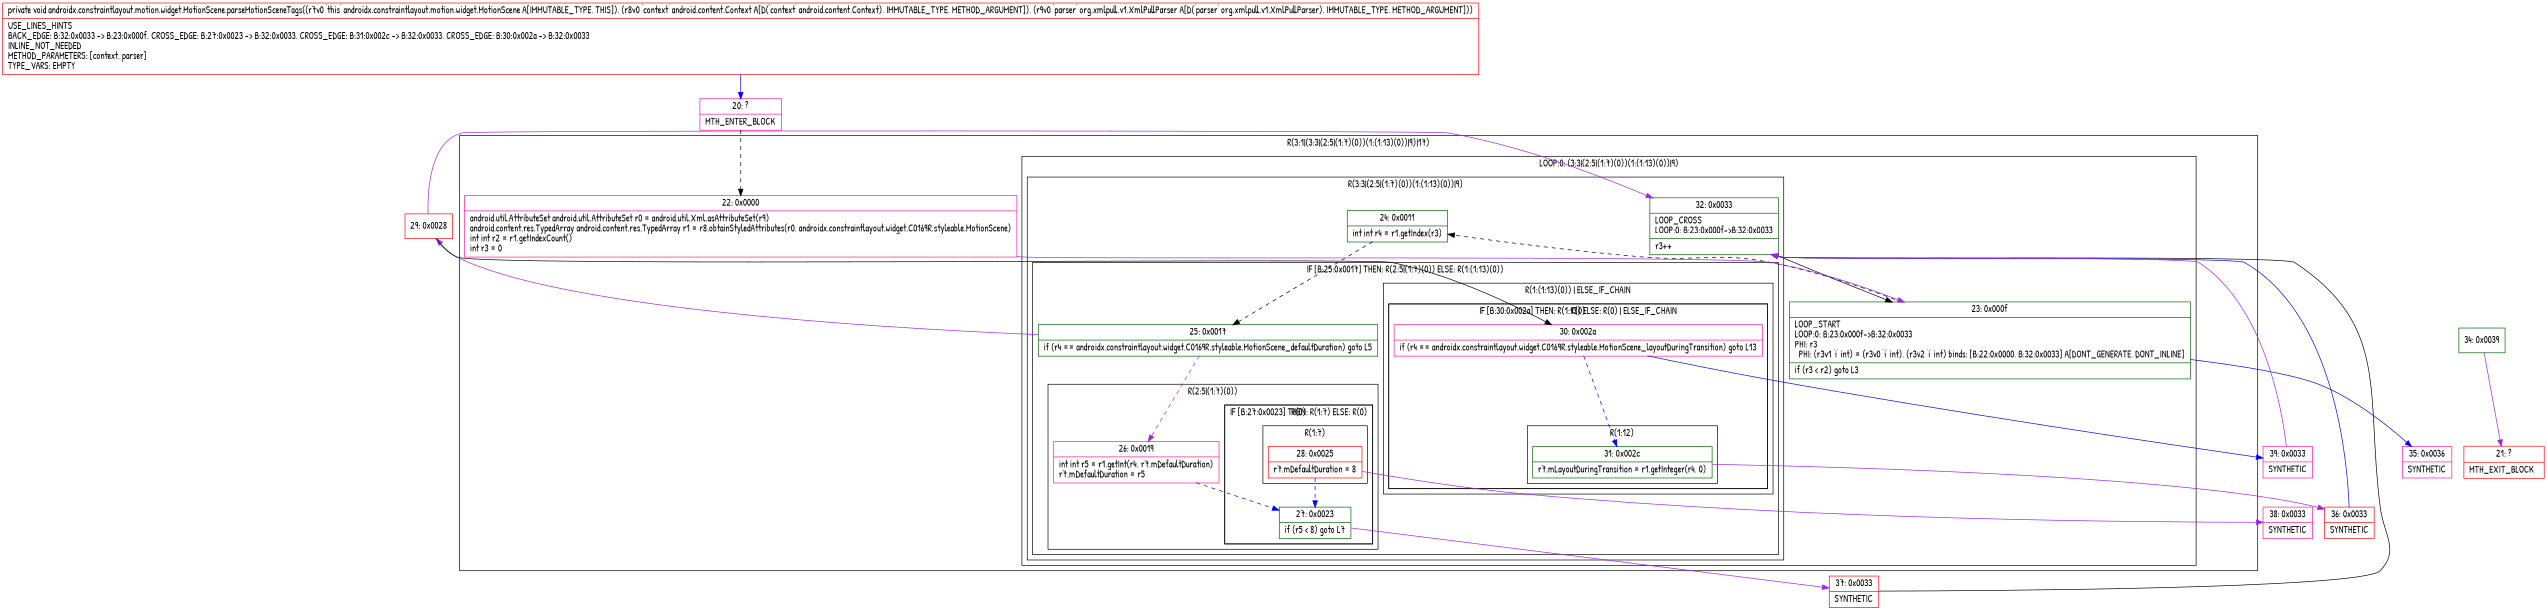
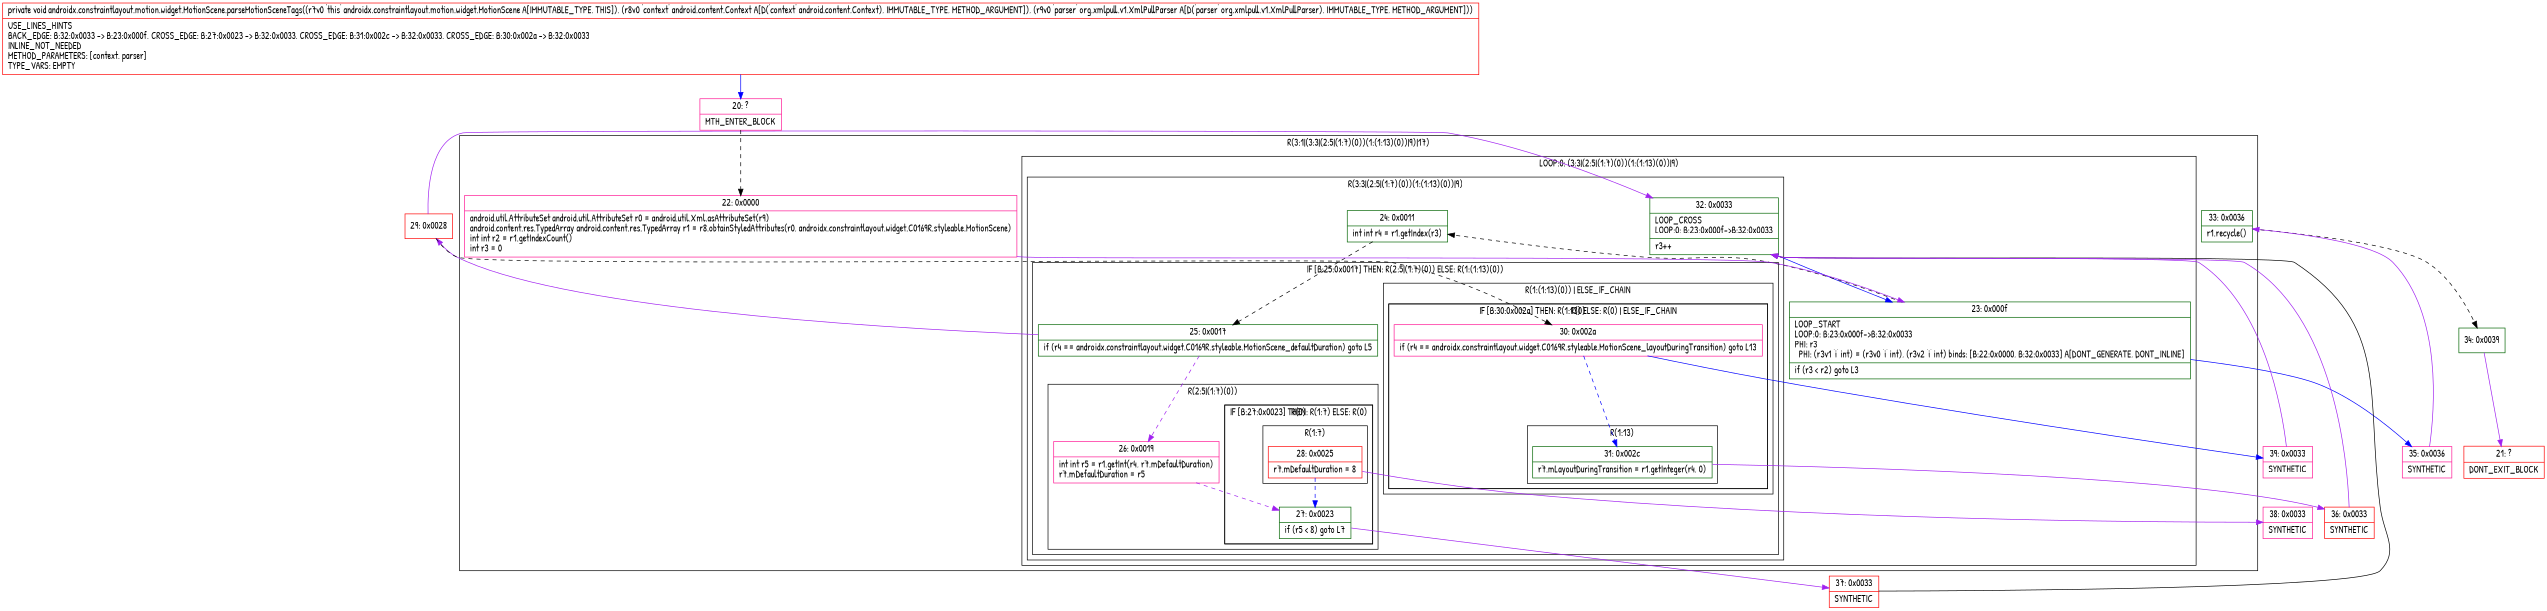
none -> (2227, 226)
(993, 262) -> (993, 262)
(1830, 277) -> (1830, 277)
(2272, 284) -> (2272, 284)
(1622, 433) -> (1622, 433)
(2502, 470) -> (2504, 470)
(1234, 495) -> (1234, 495)
